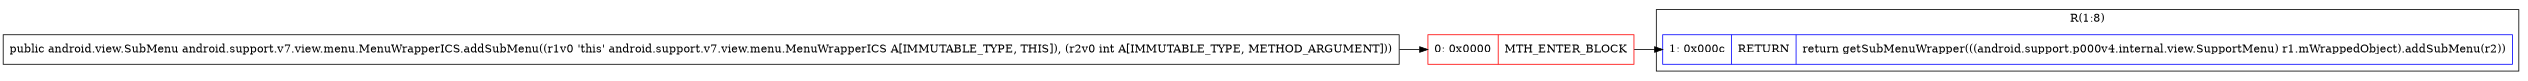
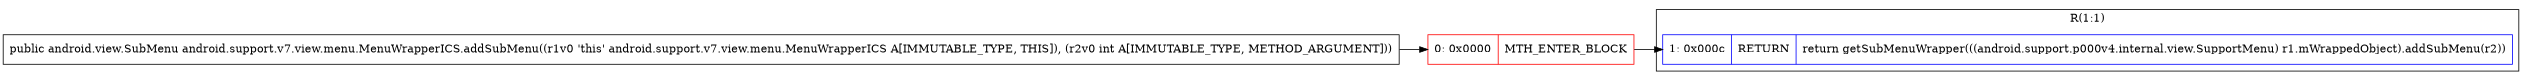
(2088, 19) -> (2088, 19)
